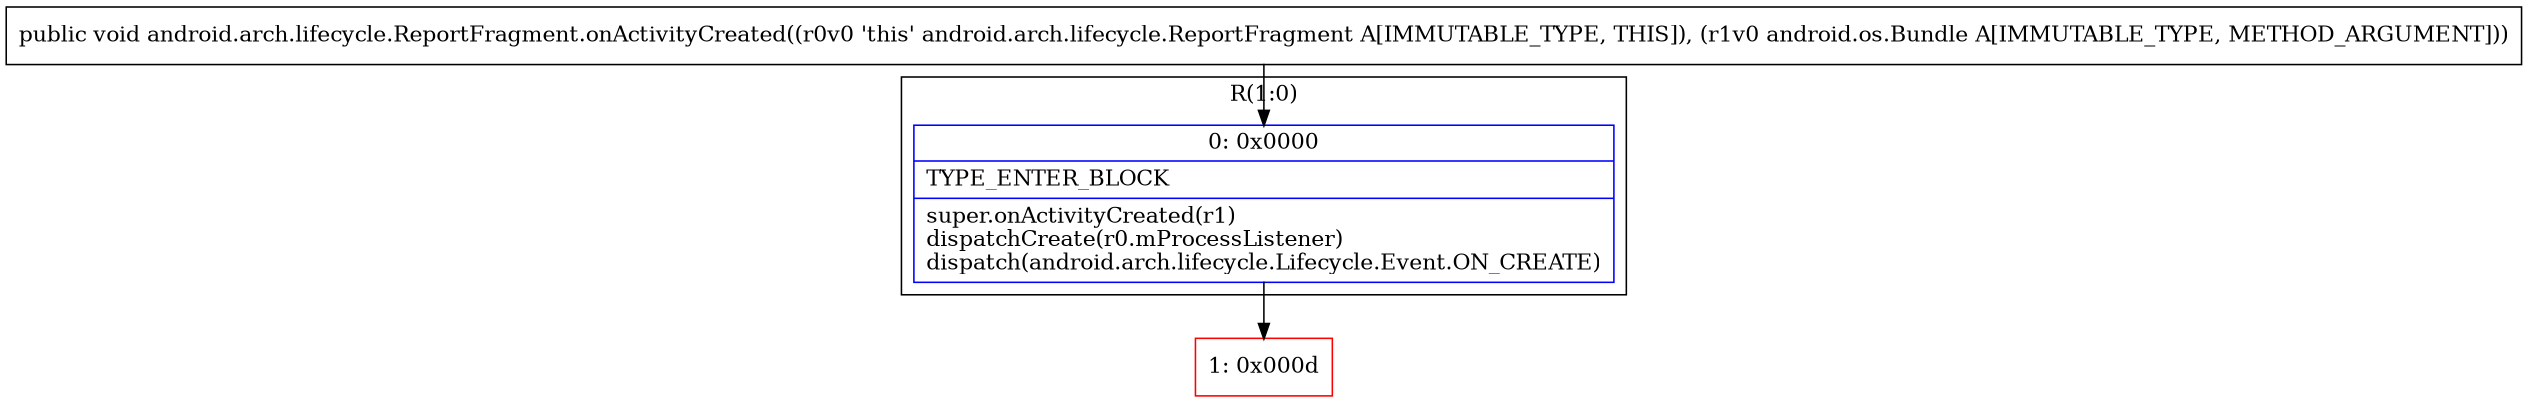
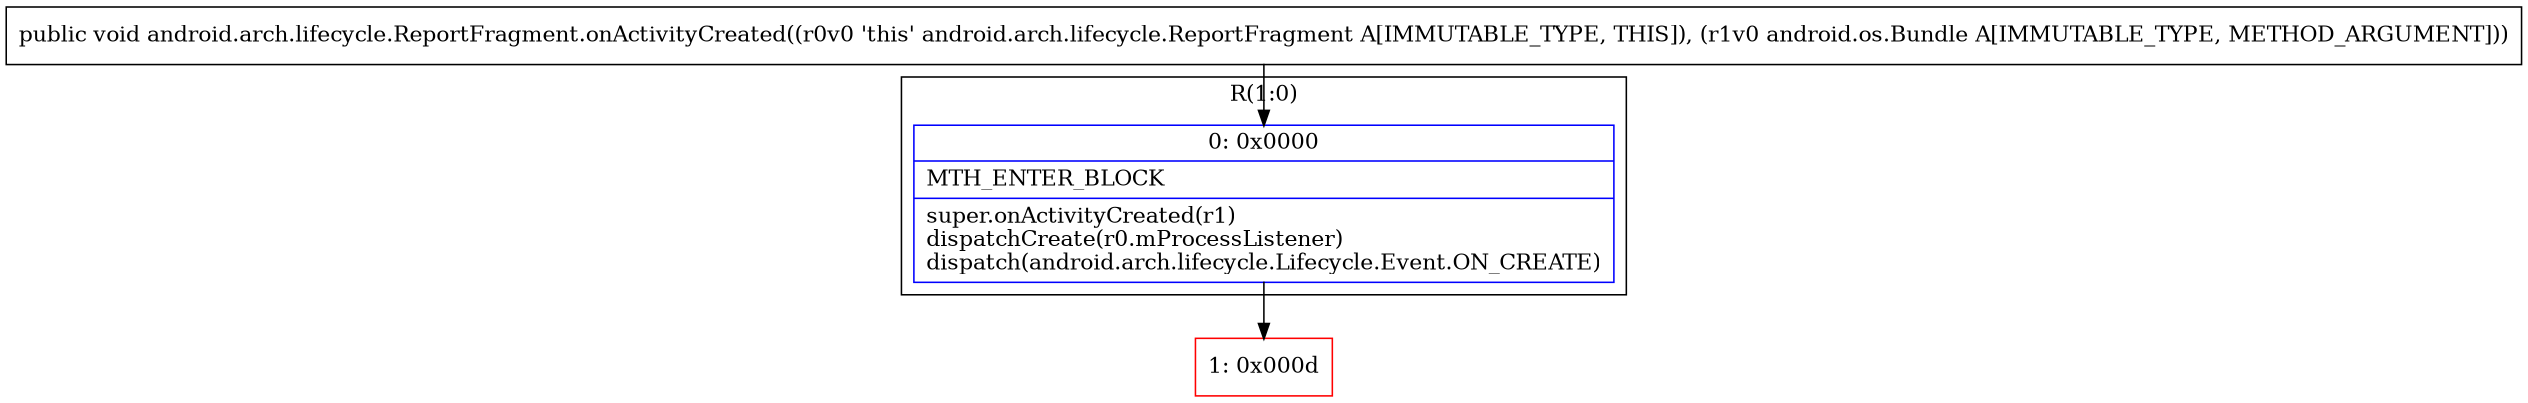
(1048, 179) -> (1046, 179)
